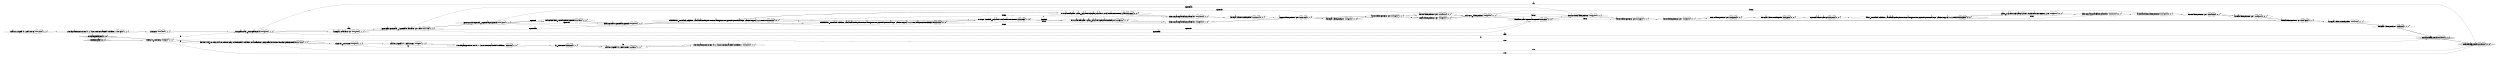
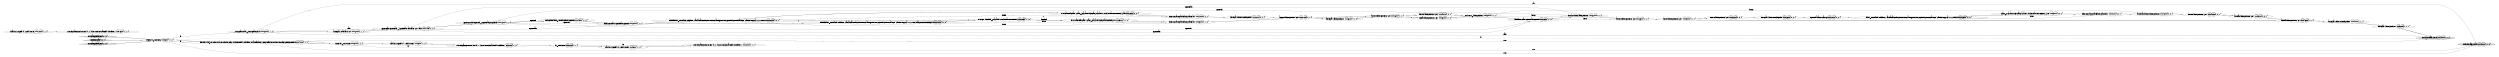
(160, 32) -> none
(2456, 41) -> none
none -> (98, 44)
